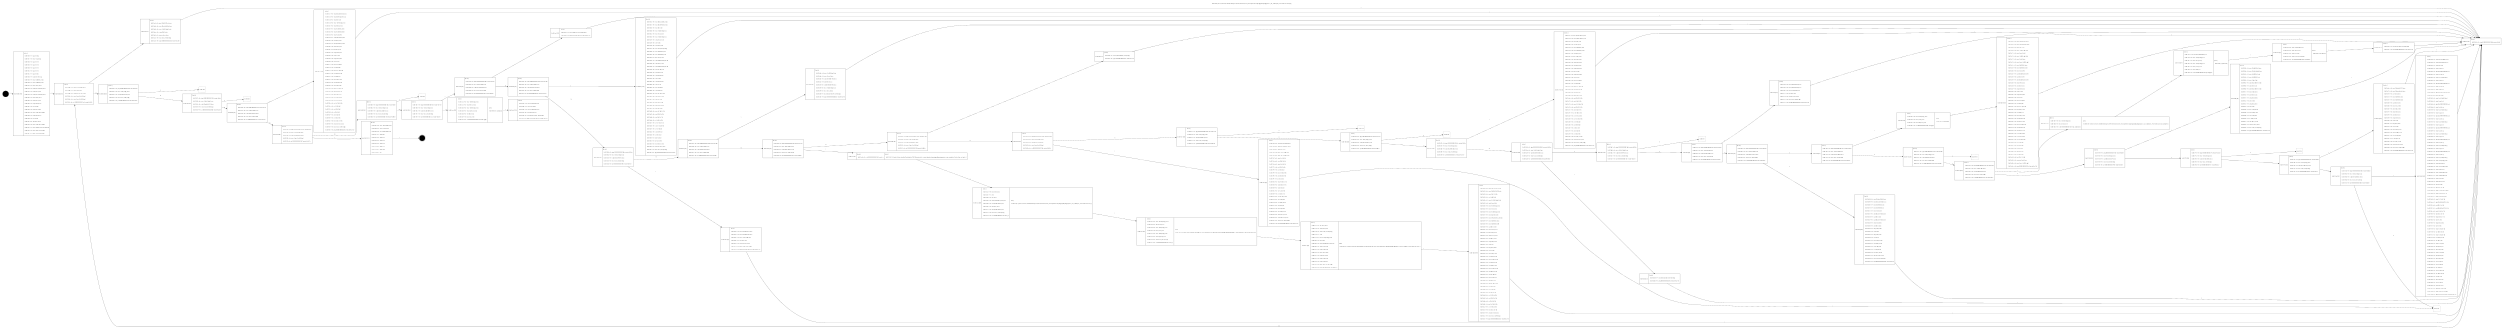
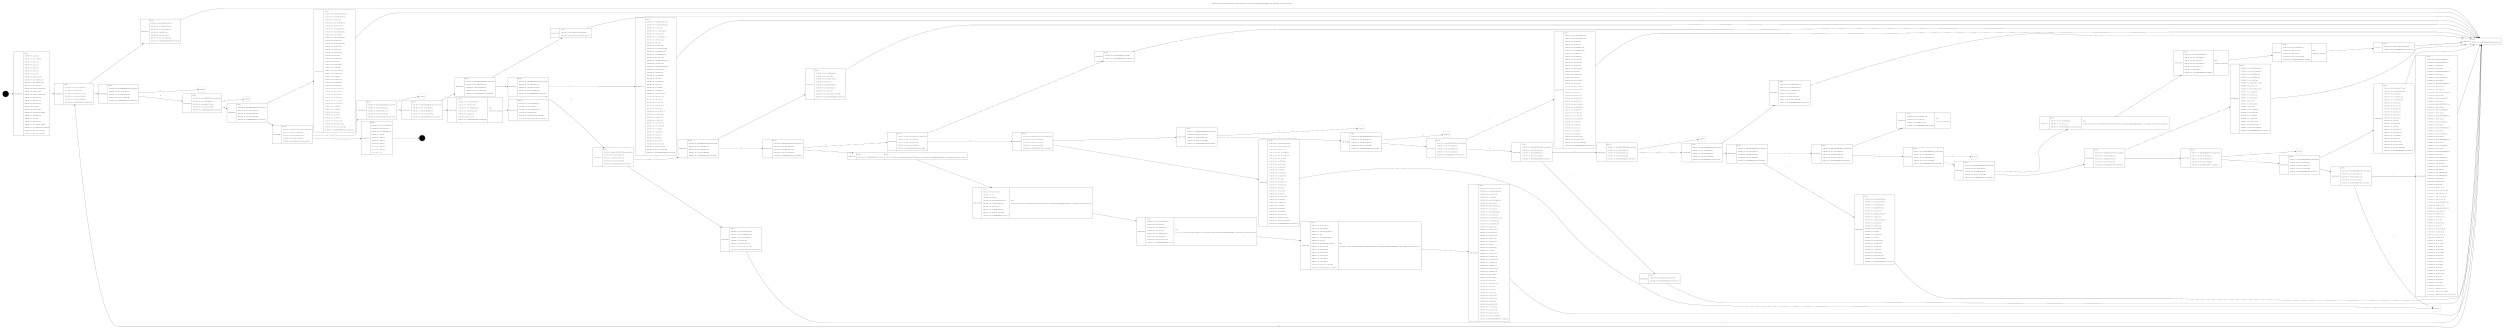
(2017, 103) -> none
